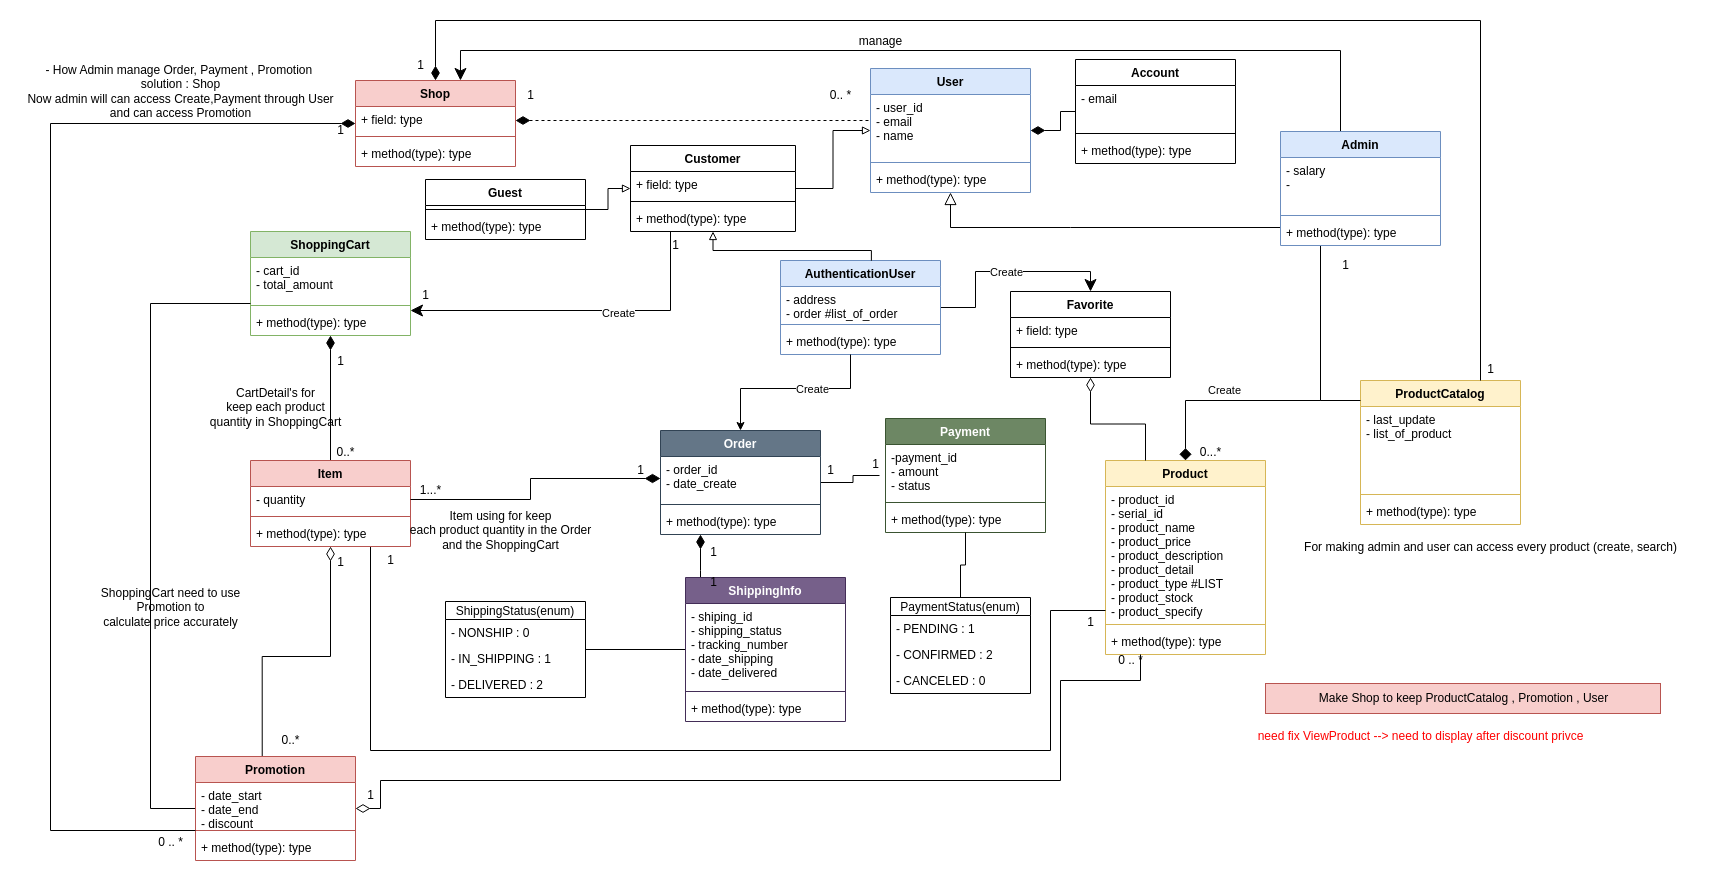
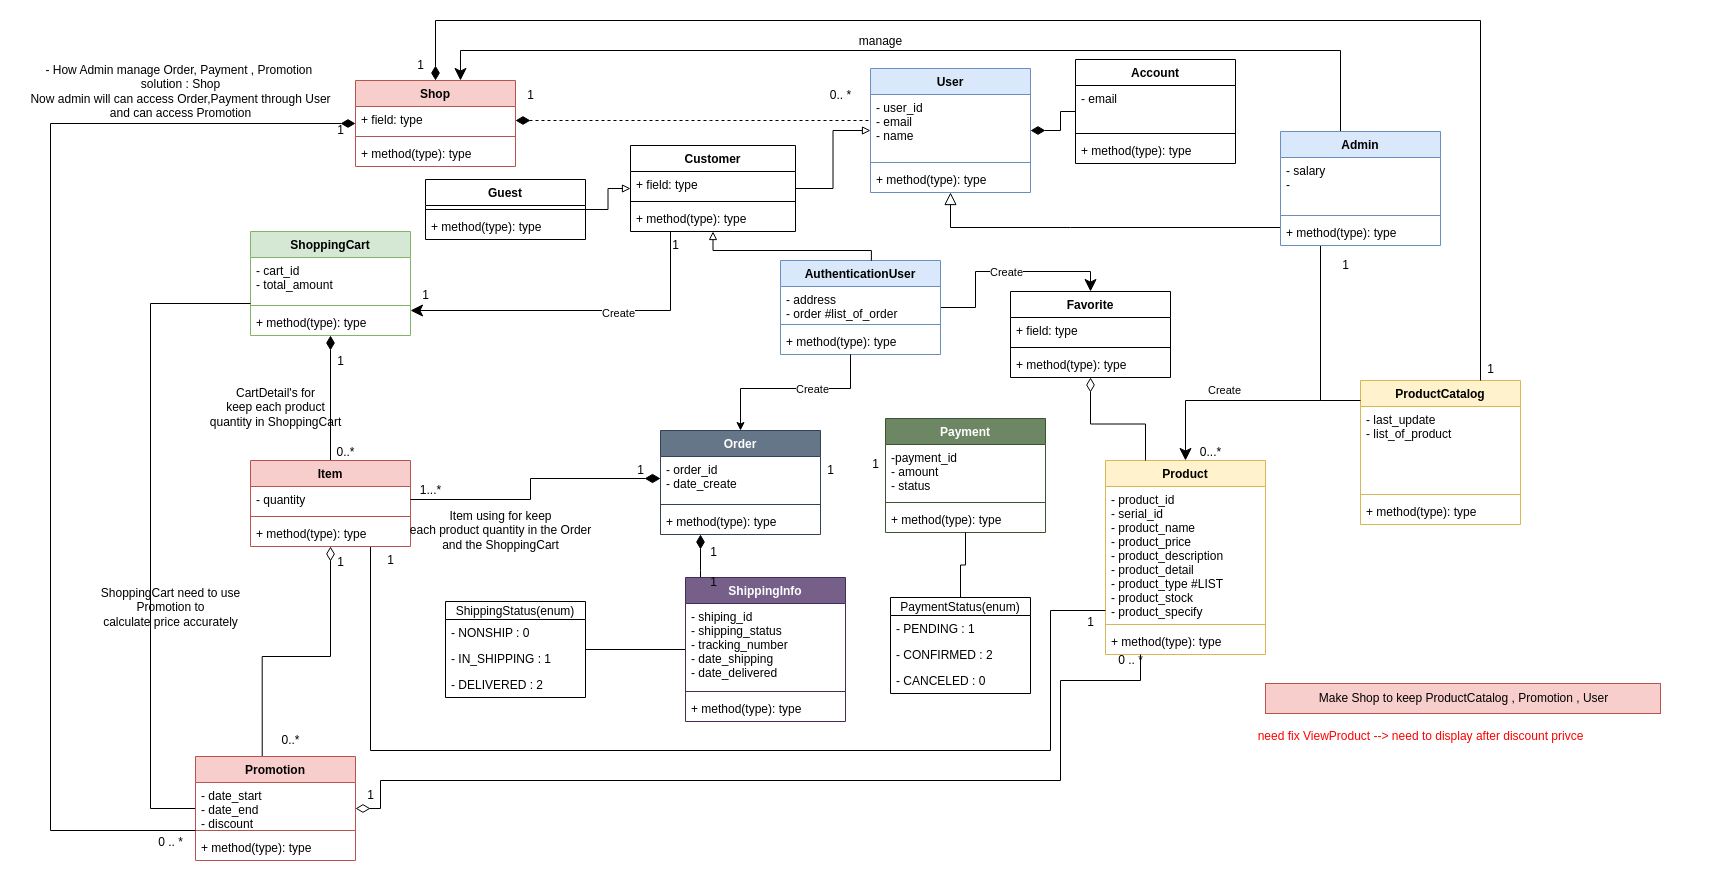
(181, 92) -> (181, 92)
(1186, 448) -> (1186, 449)
(853, 482) -> none
(1491, 548) -> none
